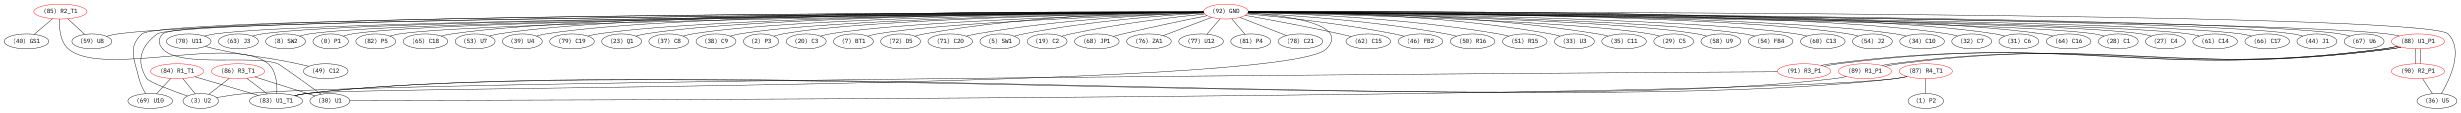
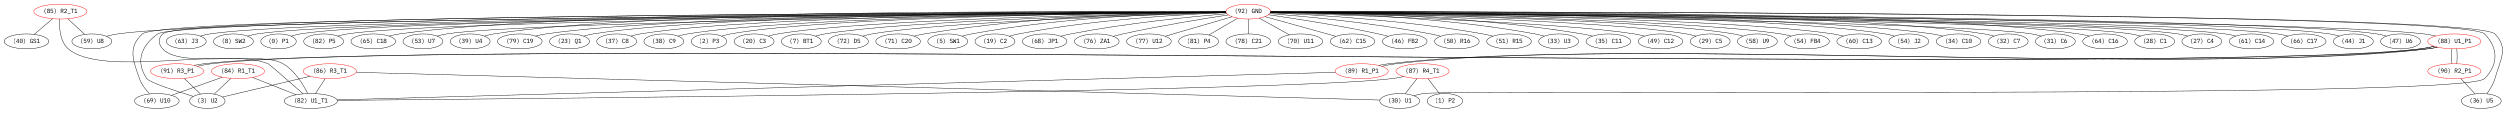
(2364, 41) -> (2401, 41)
(259, 57) -> (1542, 25)
(276, 101) -> (311, 101)
